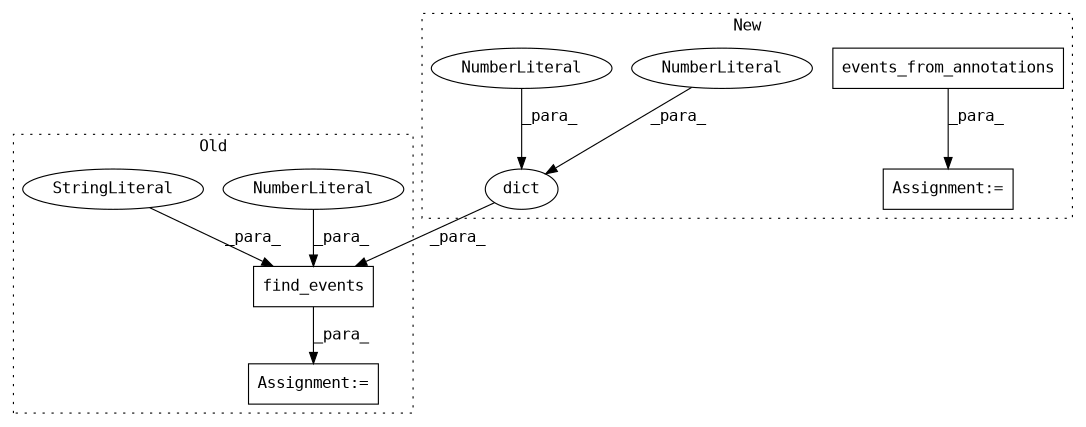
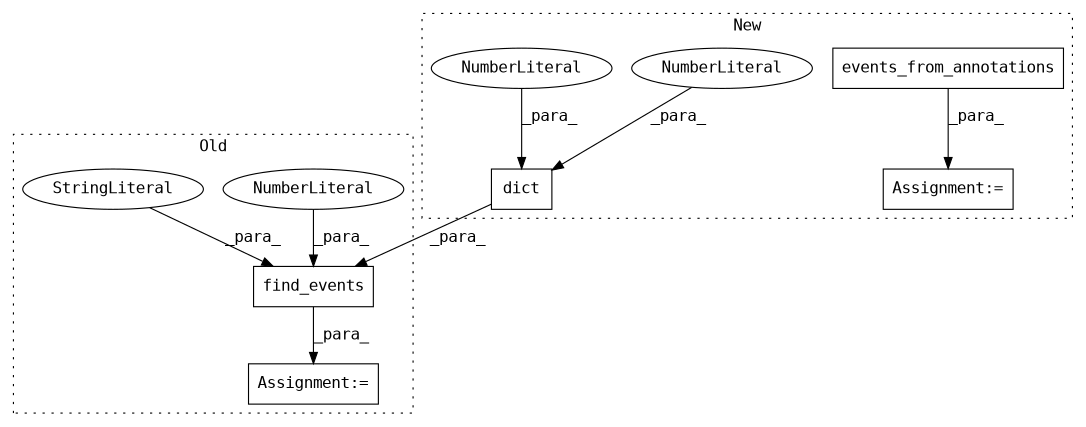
(522, 189) -> (522, 189)
